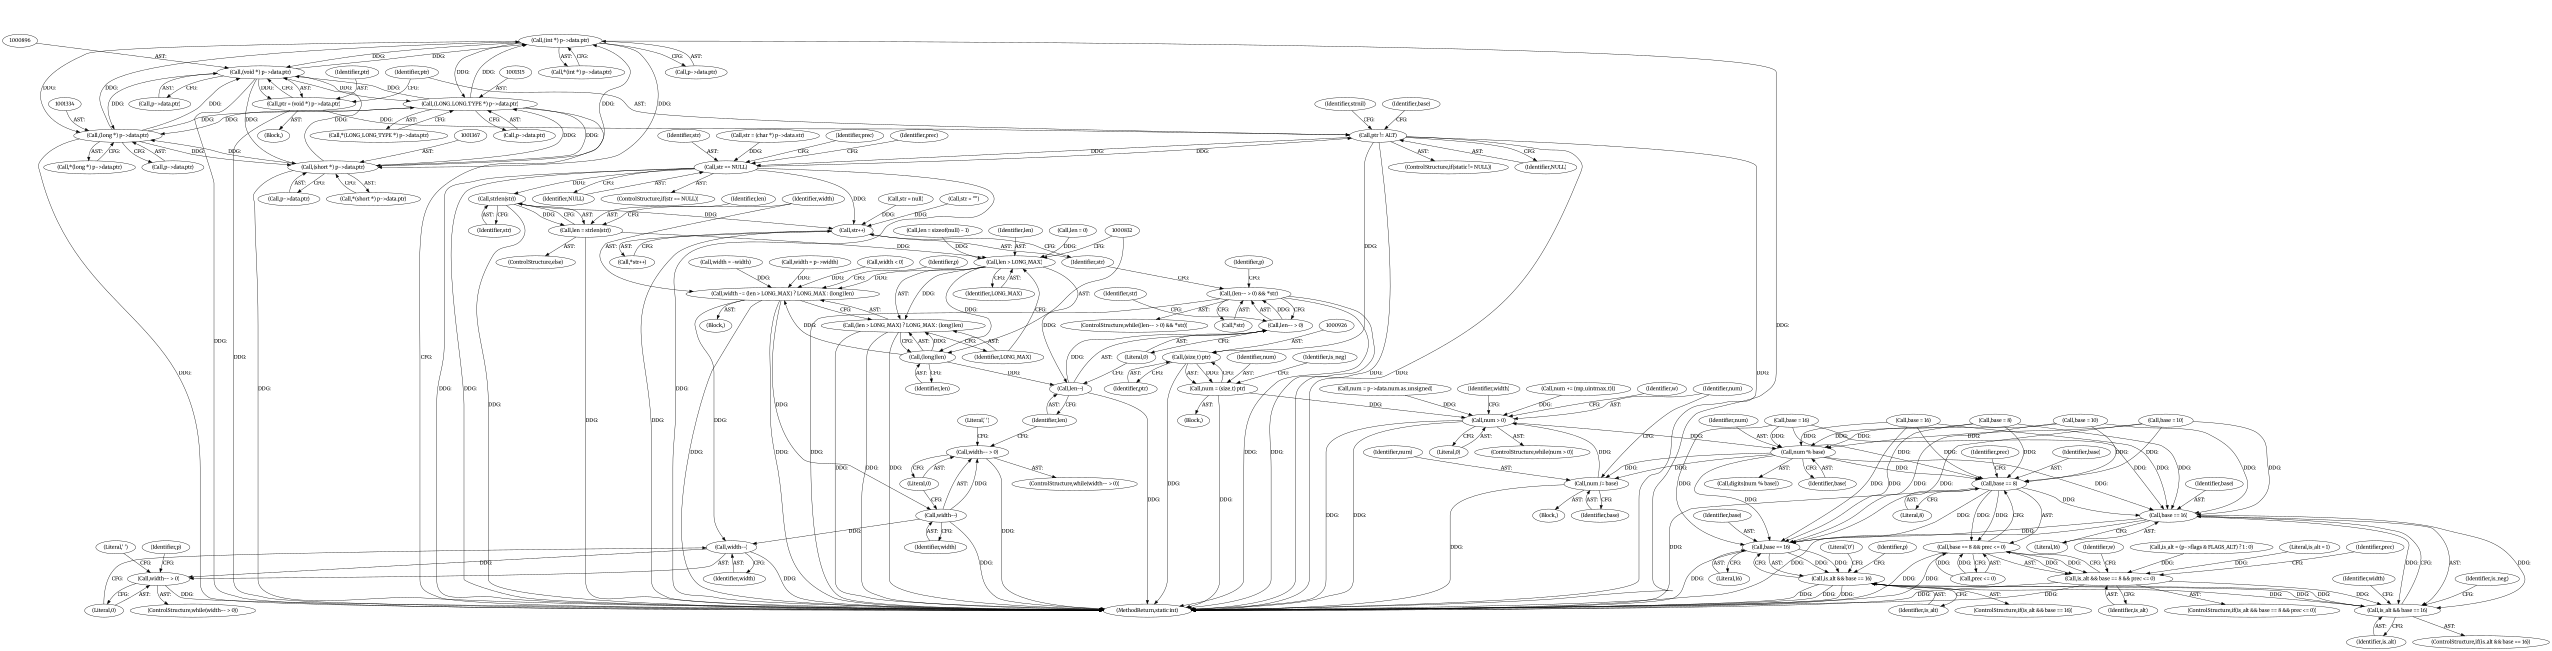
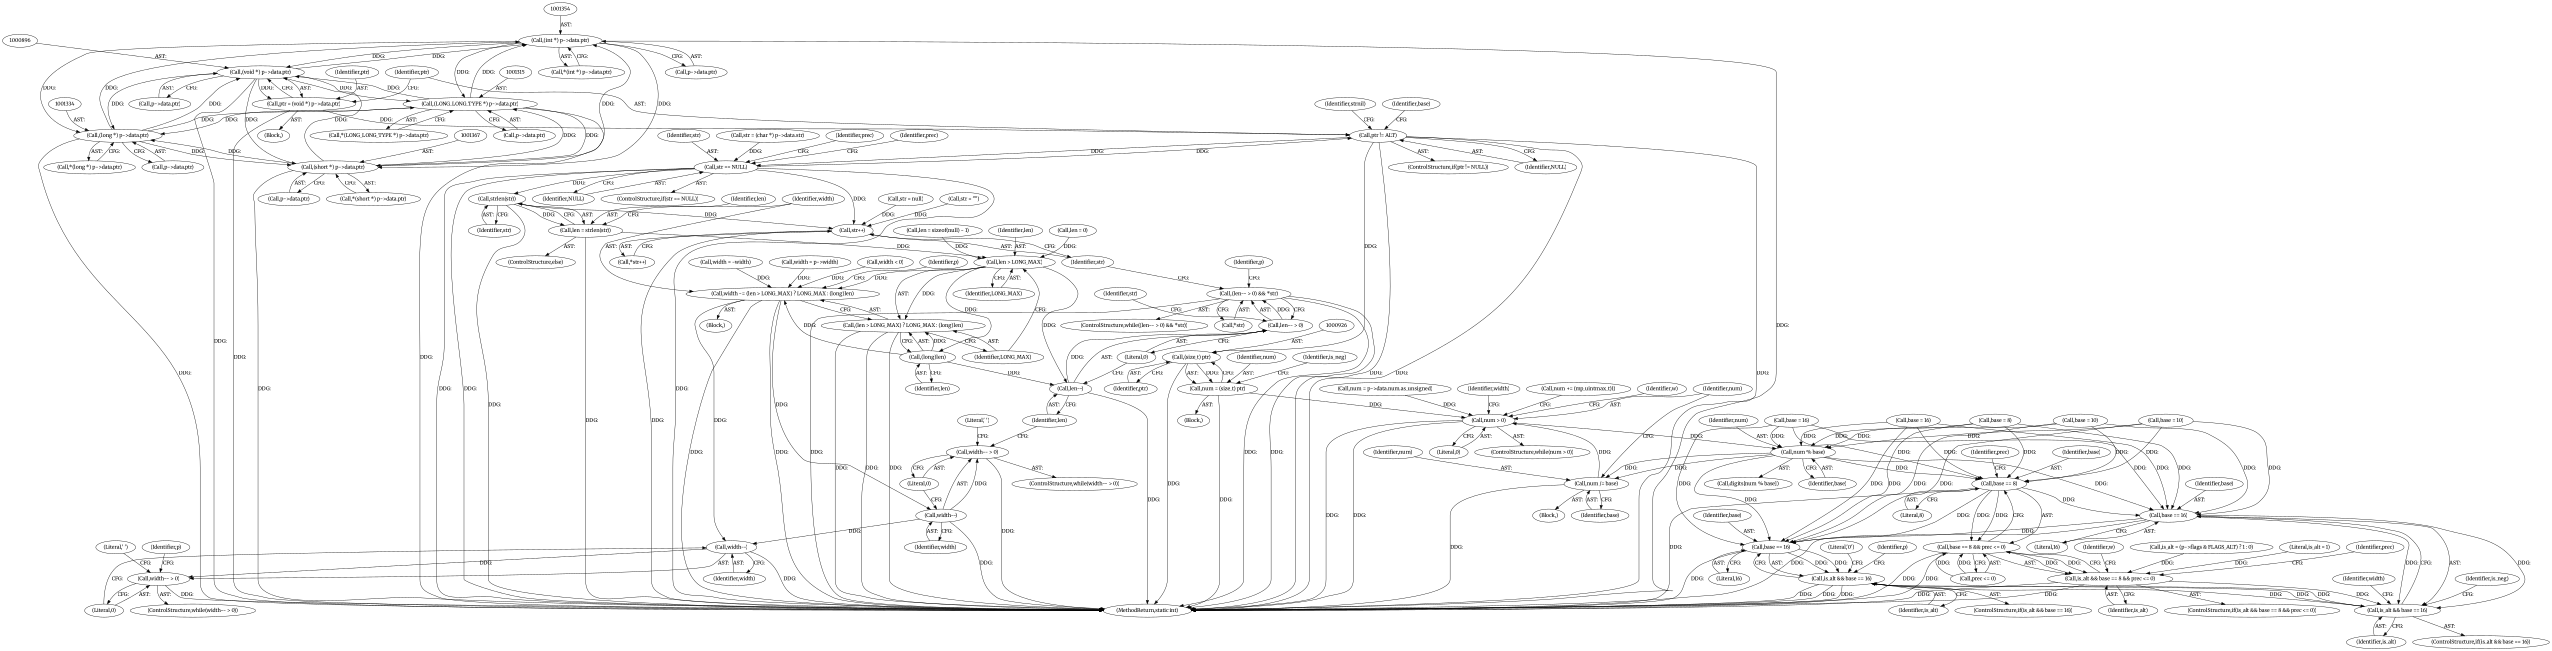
none -> (560, 9)
(1448, 167) -> (1448, 167)
(1122, 231) -> none
(427, 357) -> (427, 357)
(1546, 405) -> (1546, 405)
